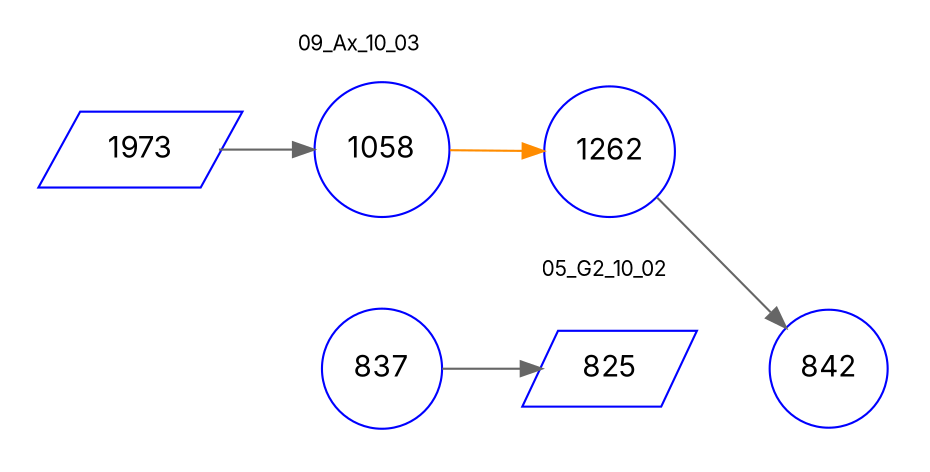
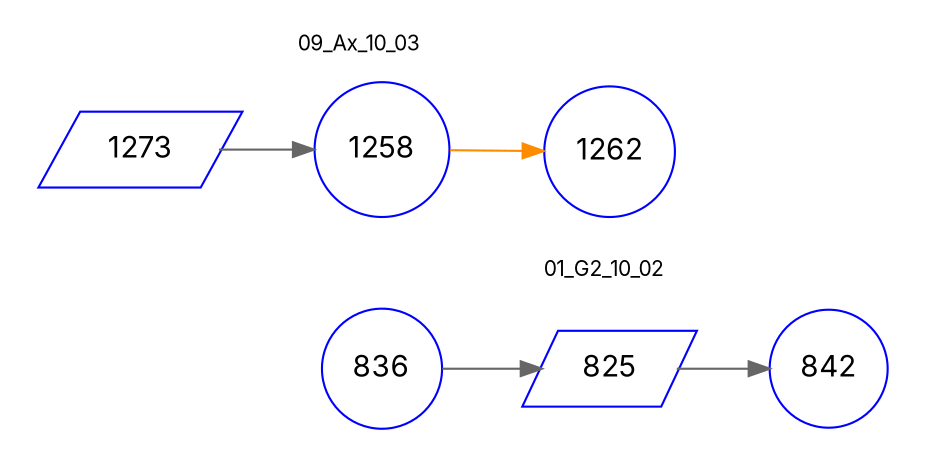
(140, 150) -> (140, 150)
(382, 150) -> (382, 150)
(722, 264) -> (712, 369)
(605, 271) -> (605, 271)
(382, 369) -> (382, 369)
